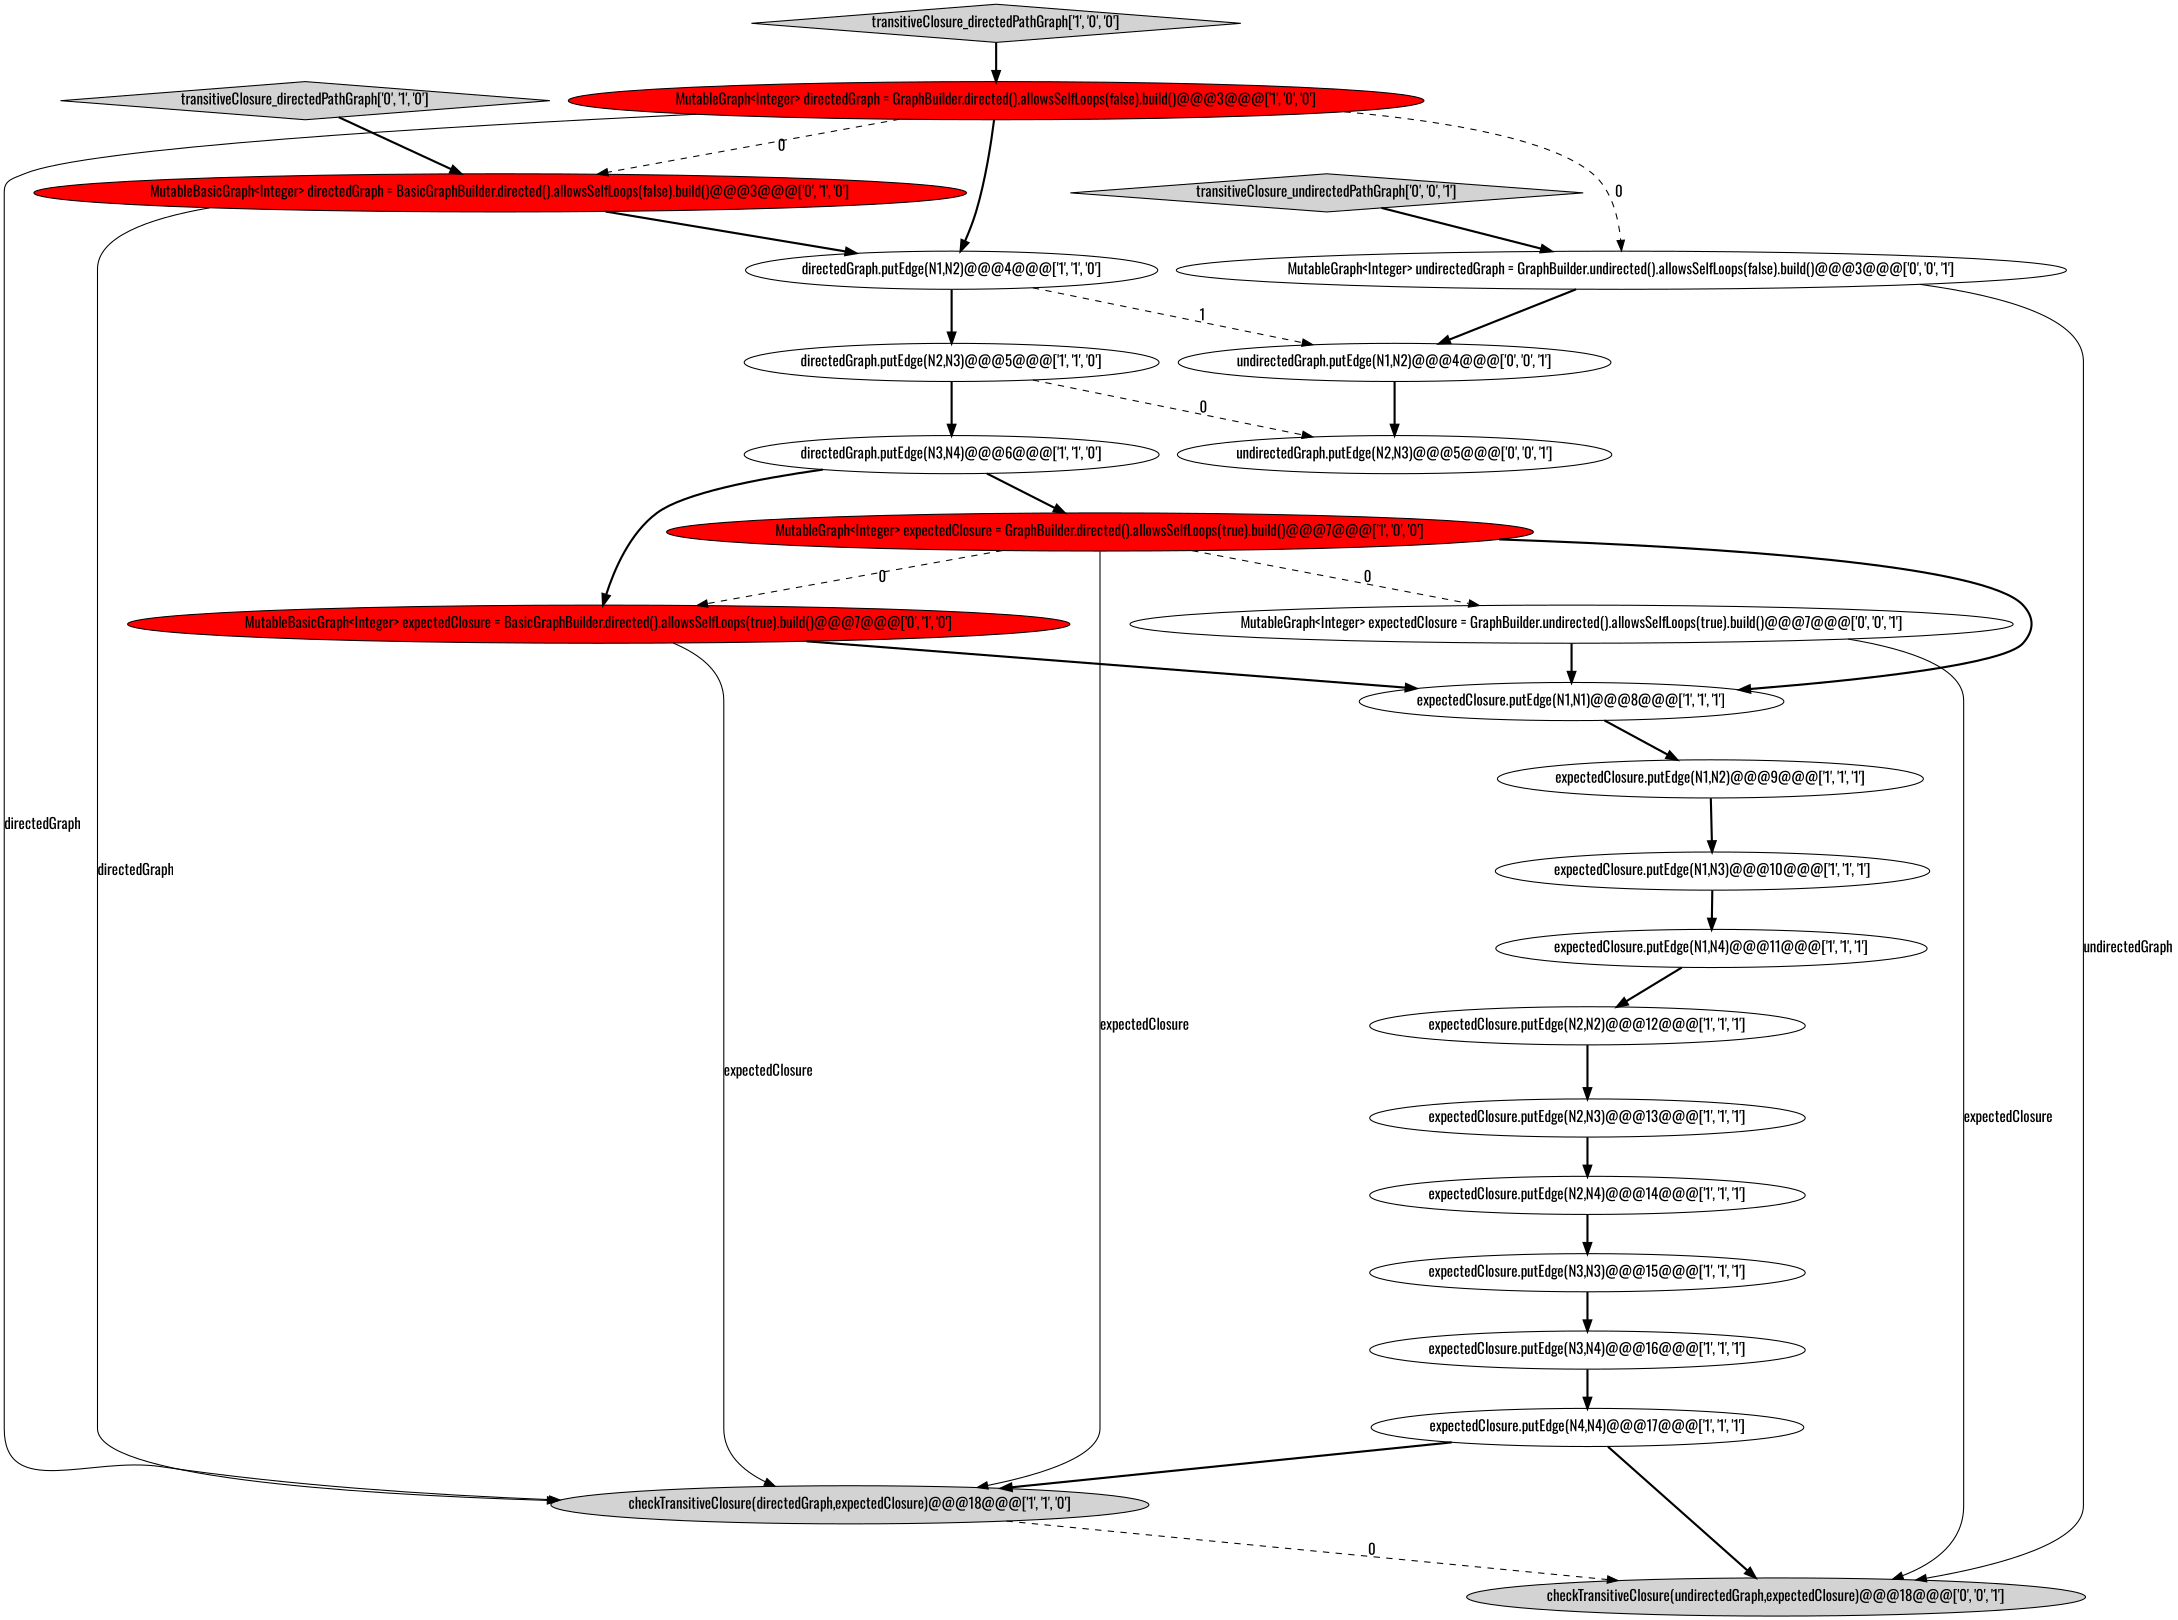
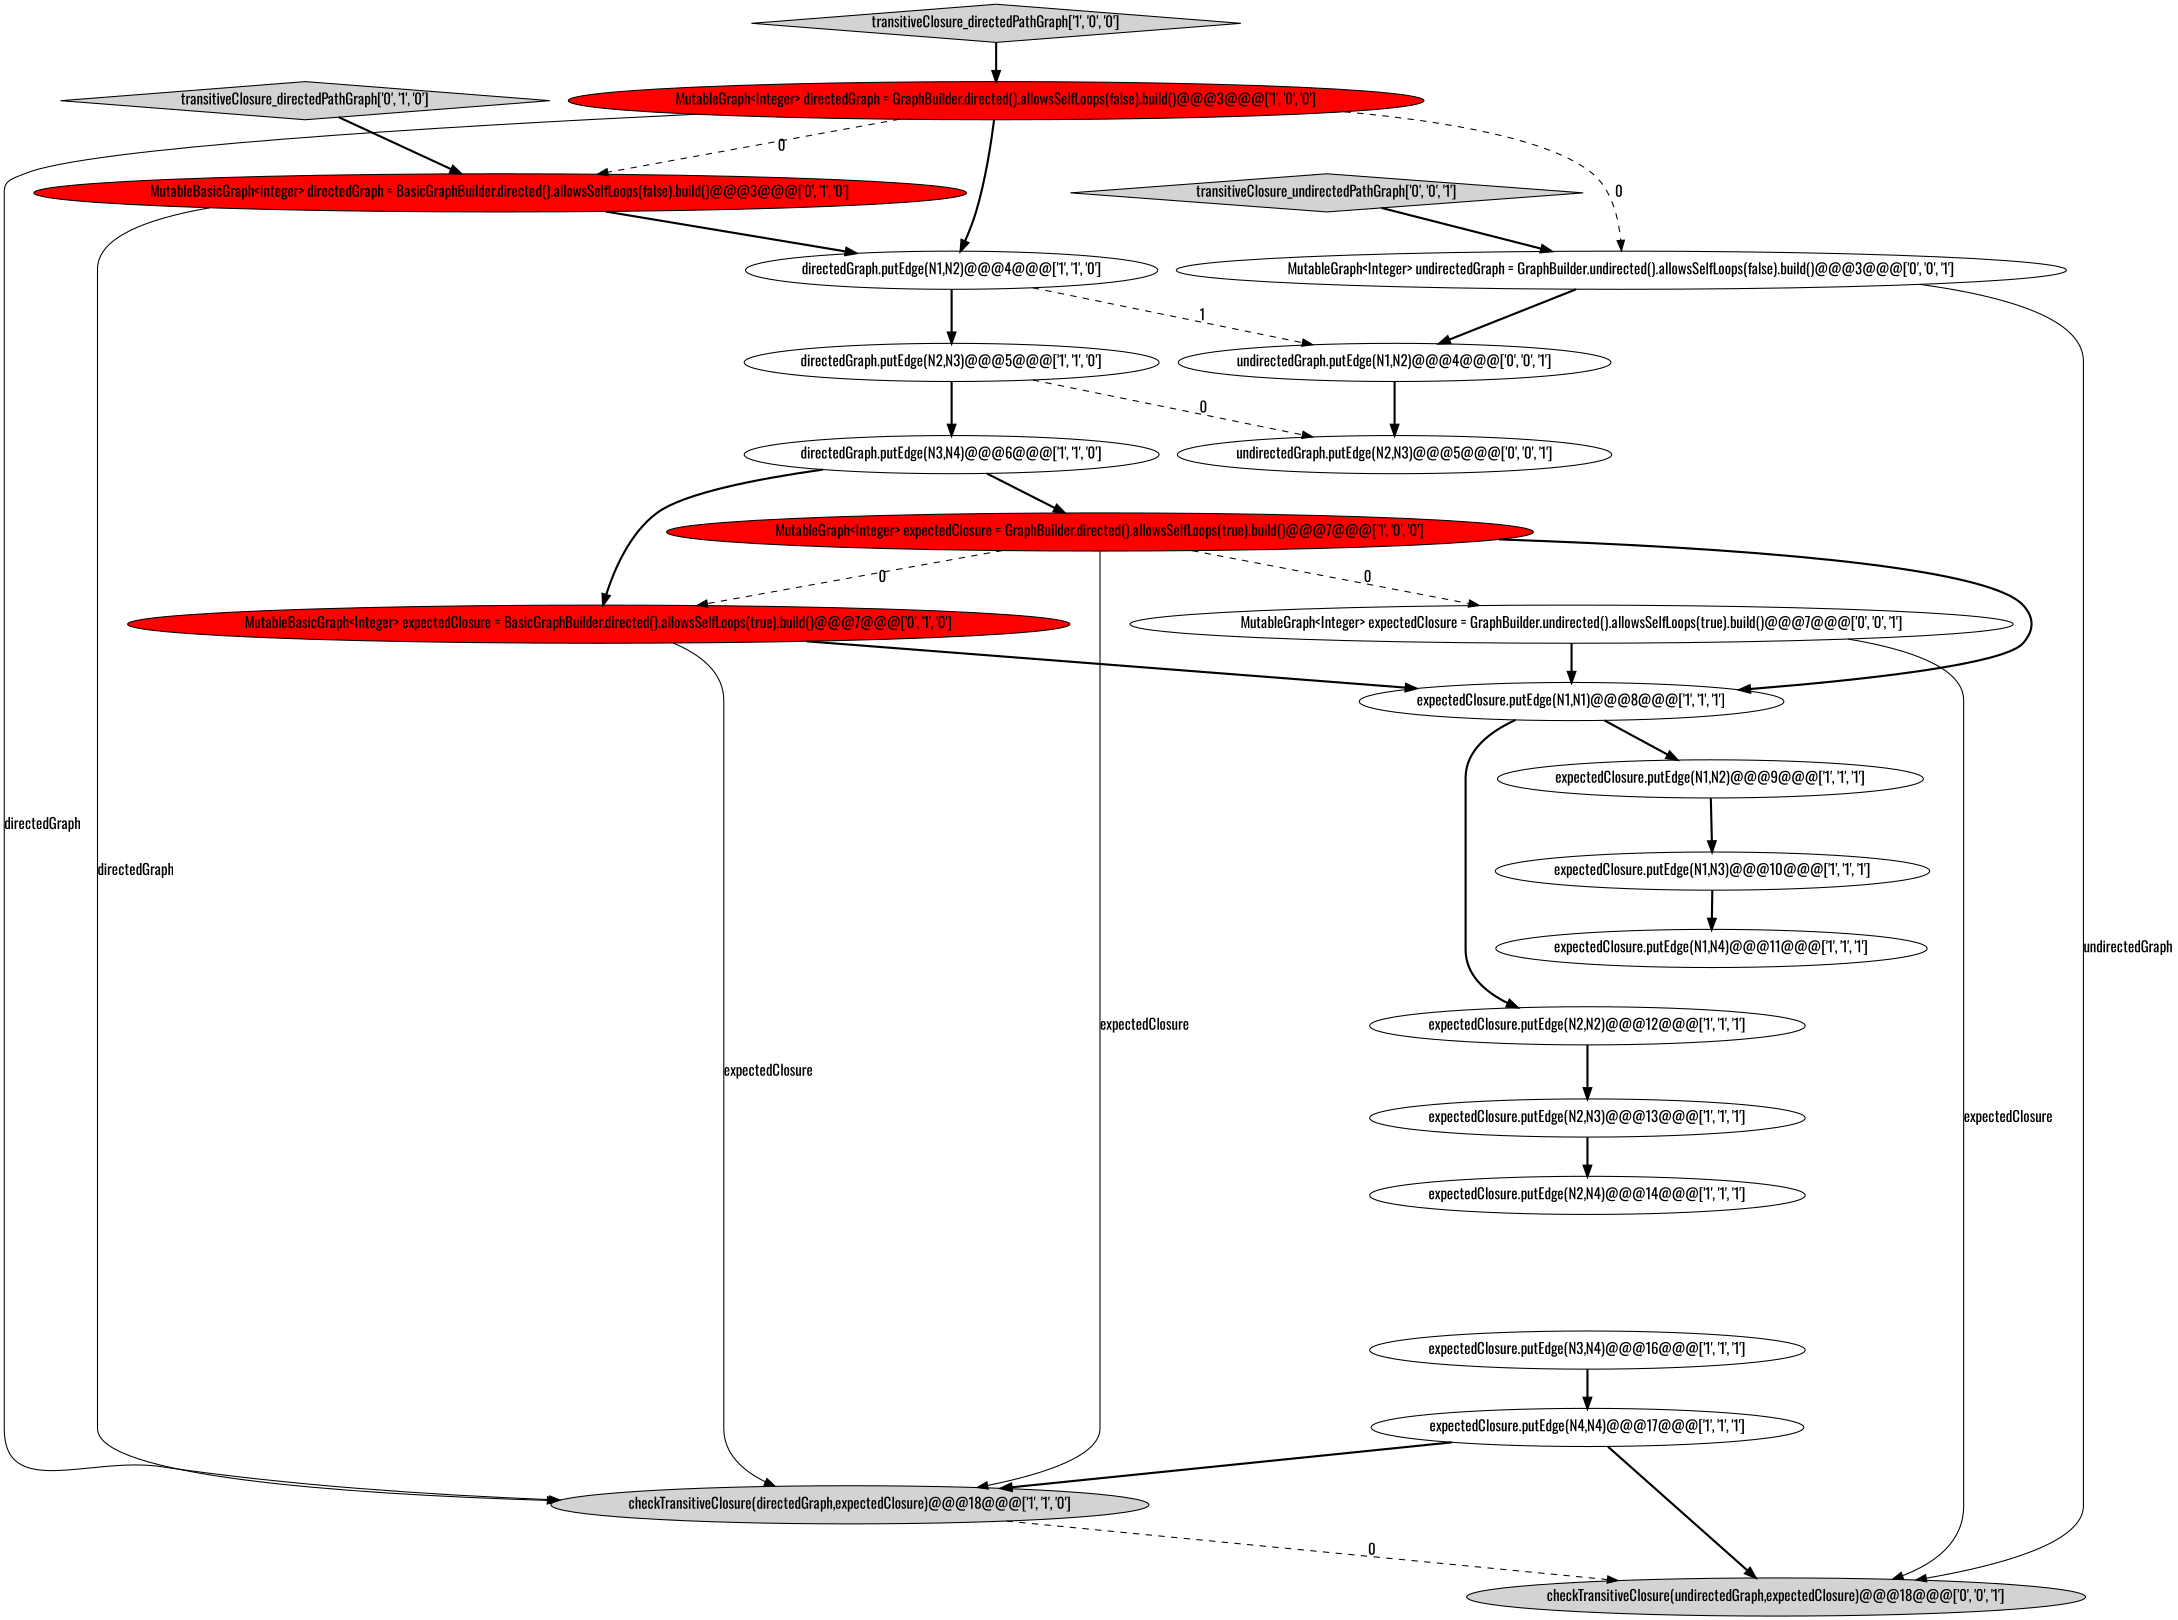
(1654, 984) -> (1466, 859)
(1587, 1273) -> none
